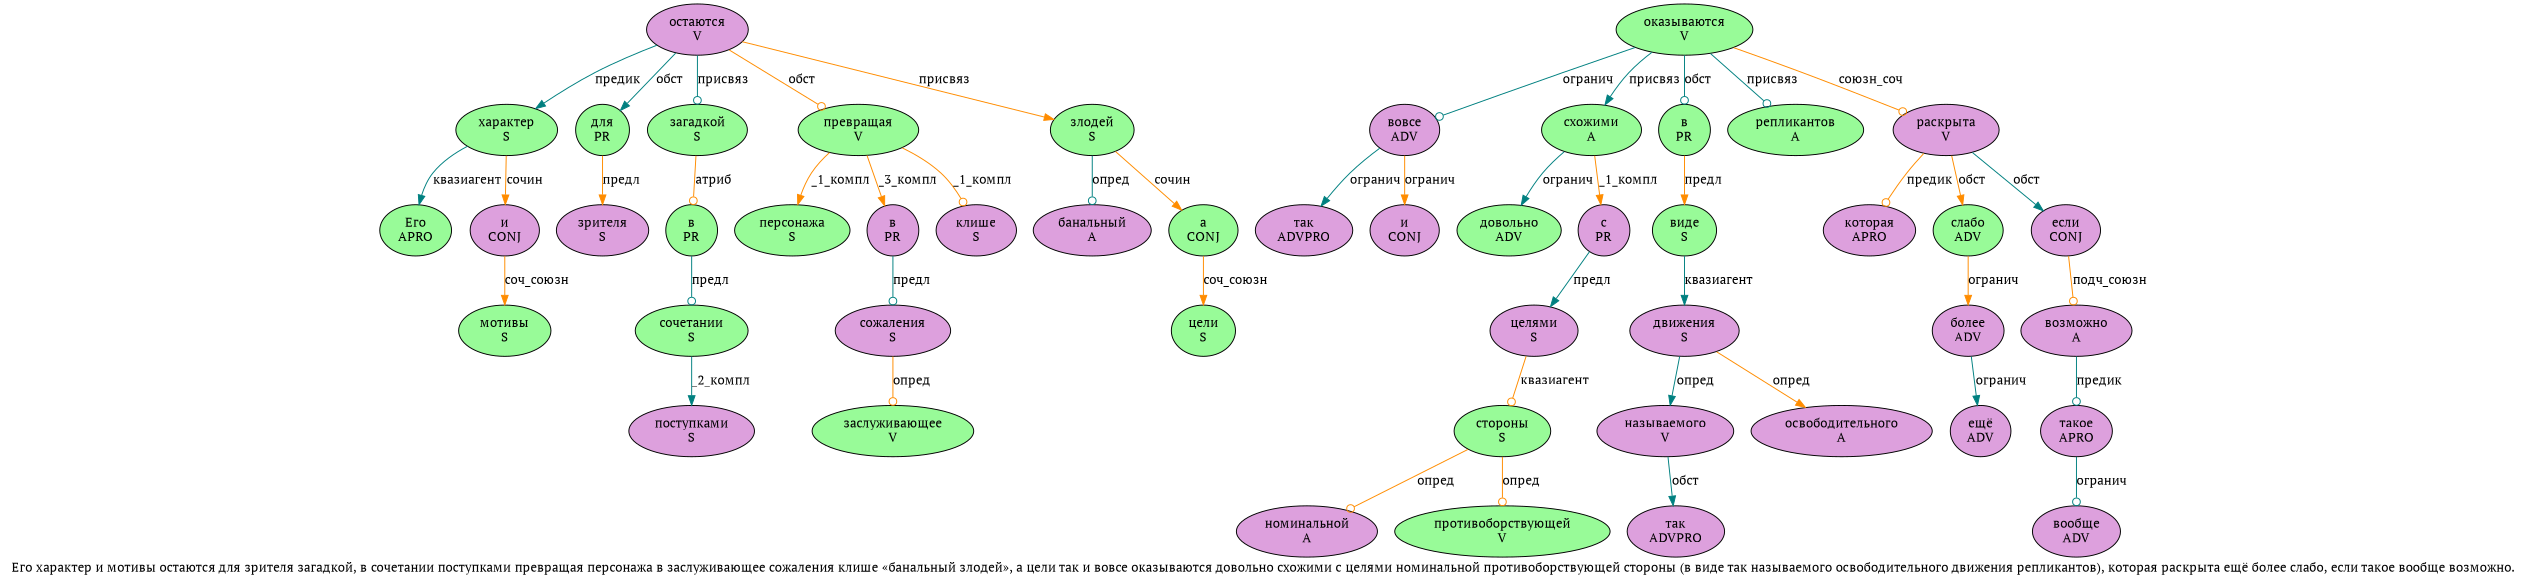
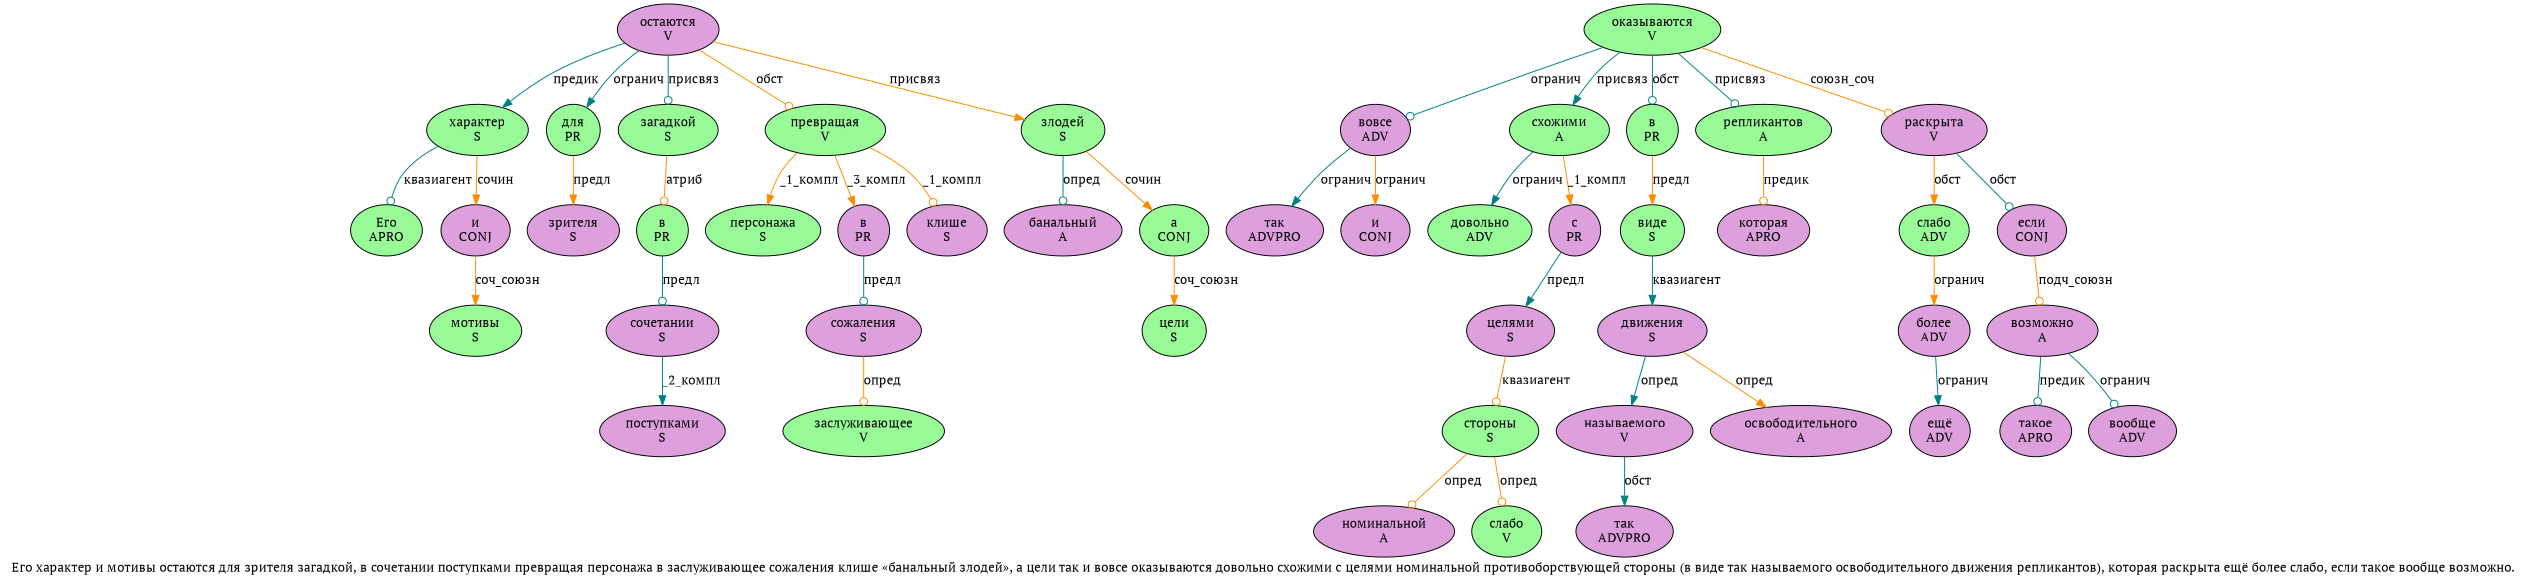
(670, 80) -> (639, 80)
(439, 166) -> (409, 167)
(1905, 175) -> (1764, 176)
(2004, 179) -> (1982, 179)
(692, 331) -> (662, 331)
(2076, 477) -> (2091, 376)
(1502, 531) -> (1507, 531)
